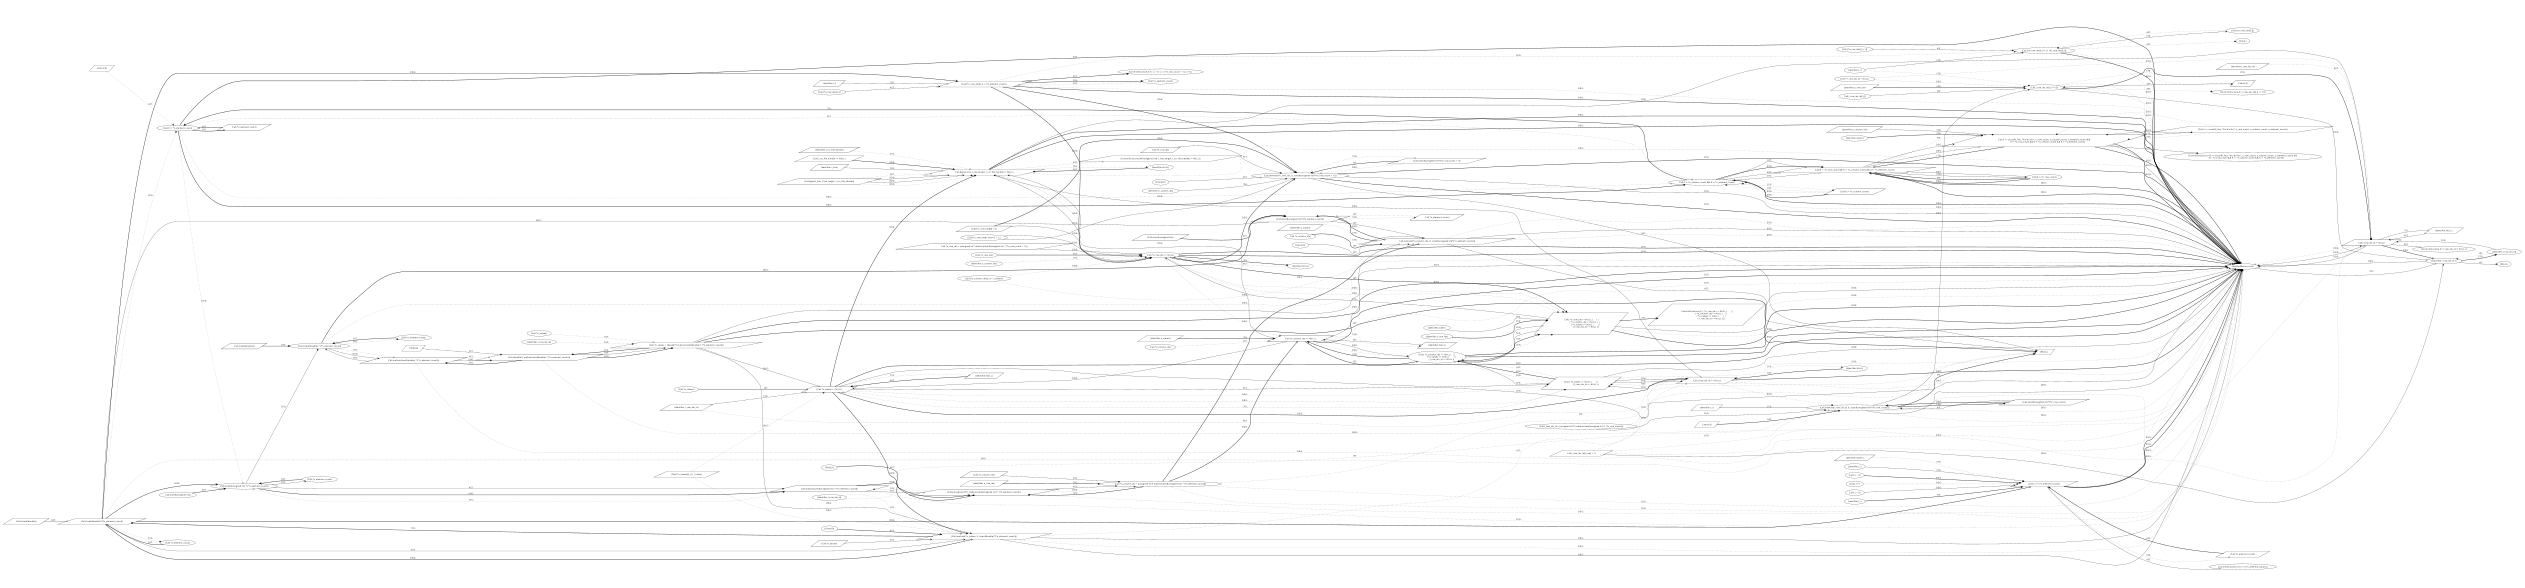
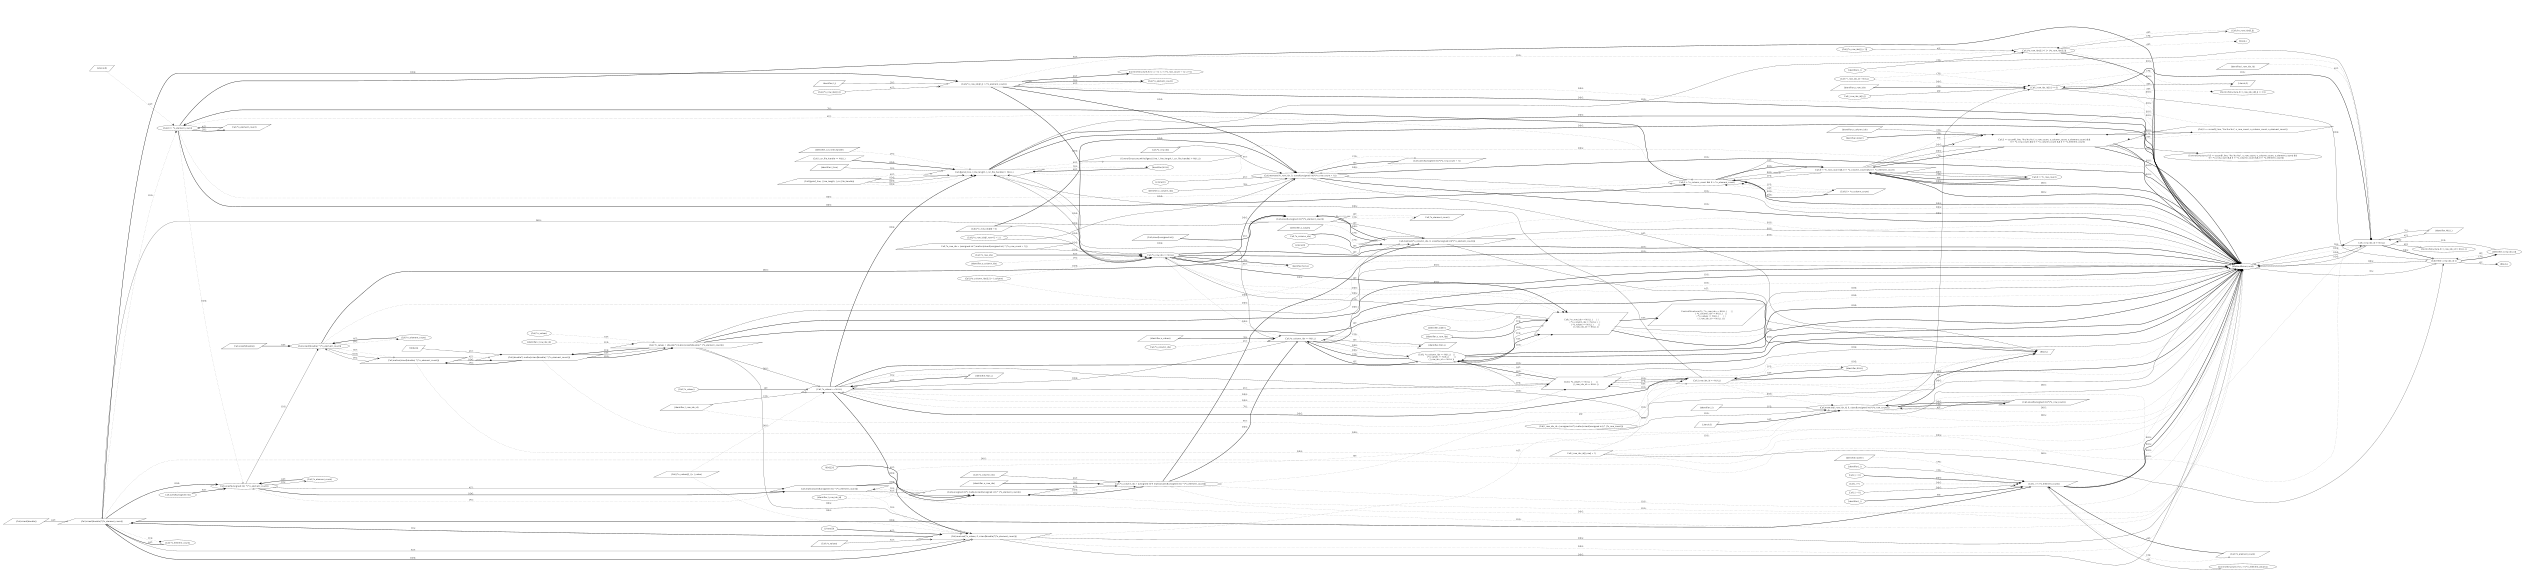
none -> (2297, 253)
